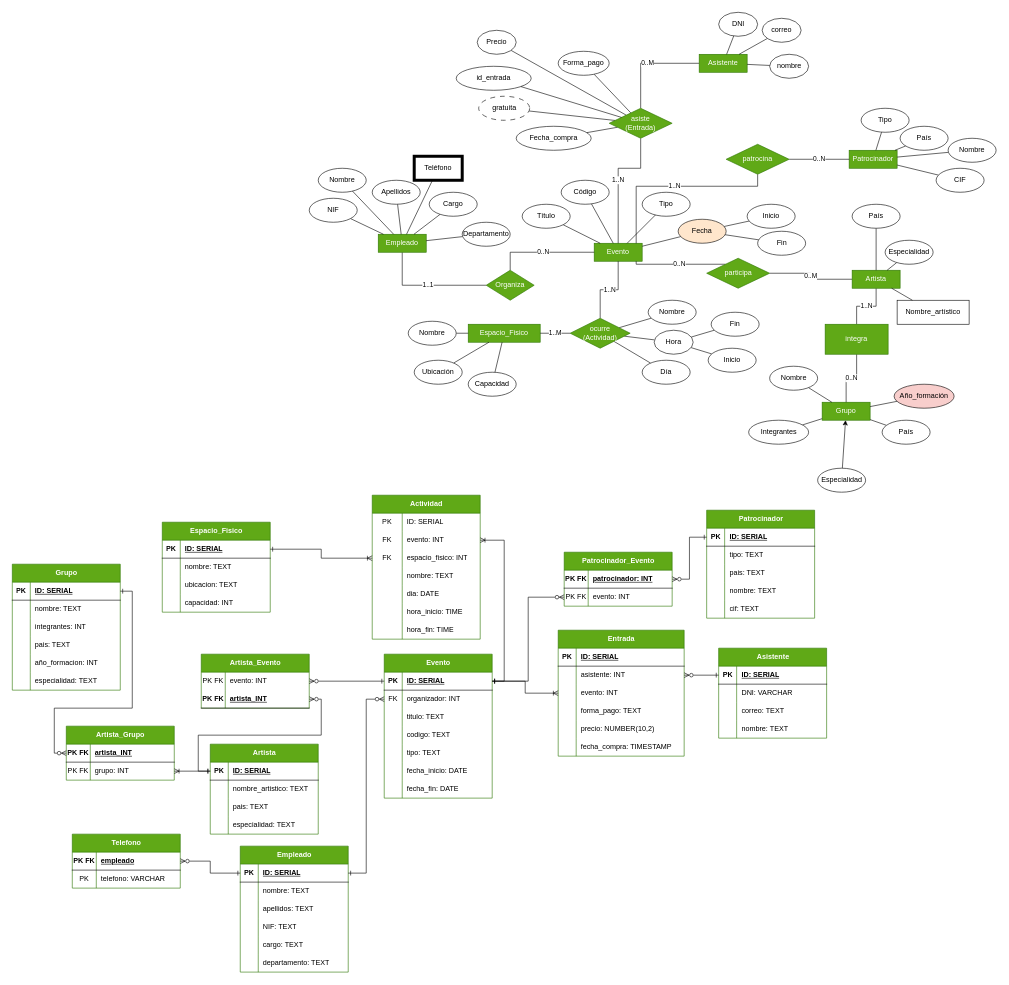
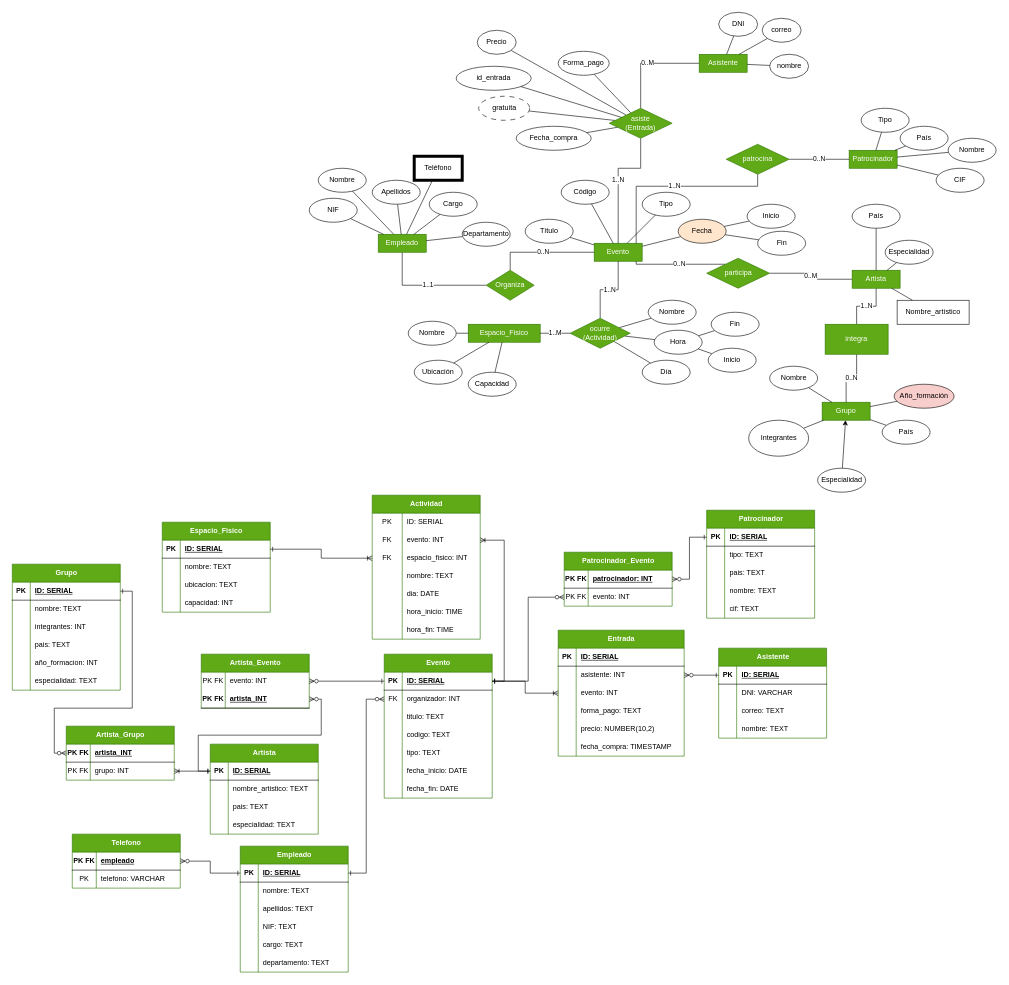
(546, 216) -> (549, 231)
(674, 342) -> (678, 342)
(779, 432) -> (779, 438)
